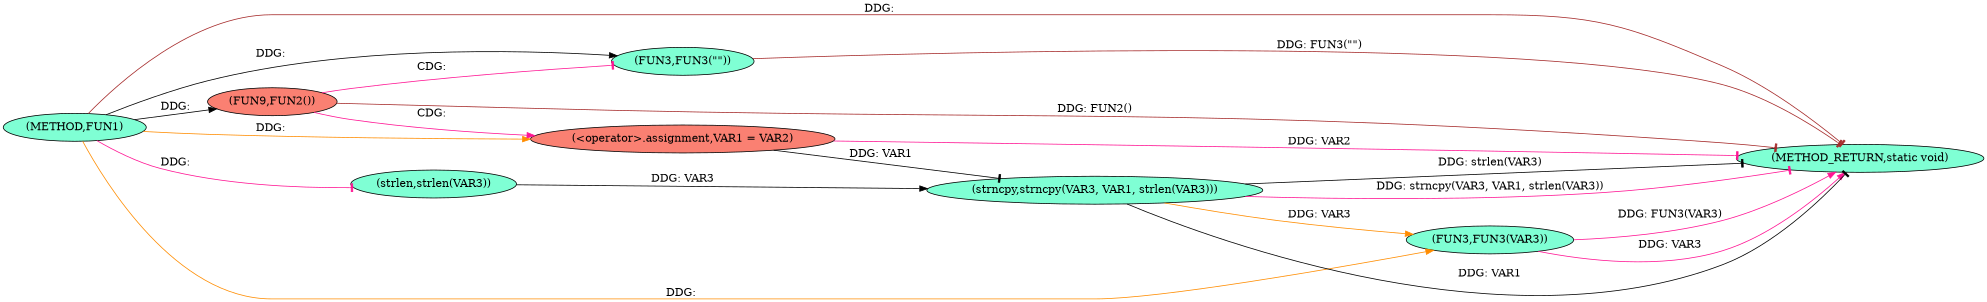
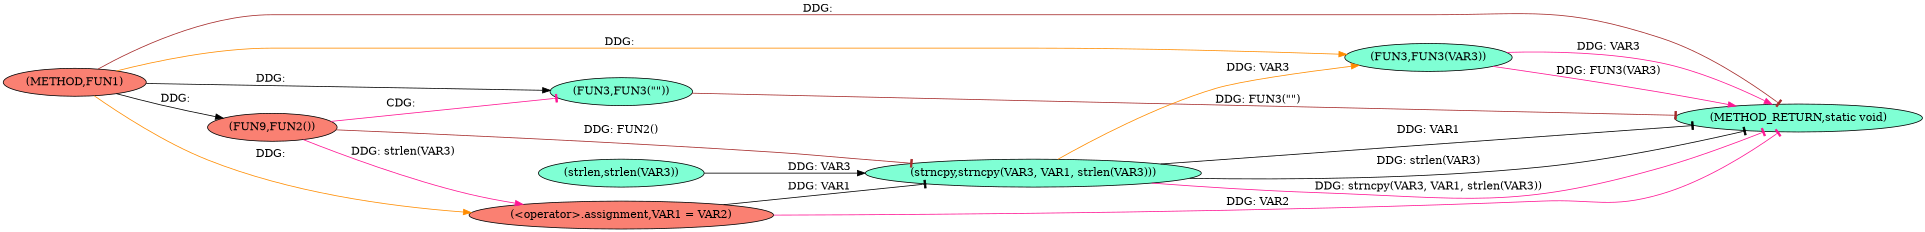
(434, 114) -> (403, 152)
(1055, 116) -> (623, 143)
(75, 127) -> (75, 82)
(220, 180) -> none
